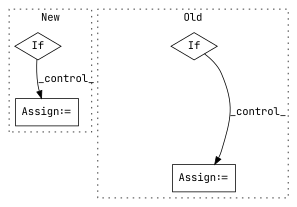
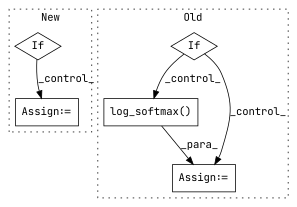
none -> (151, 112)
